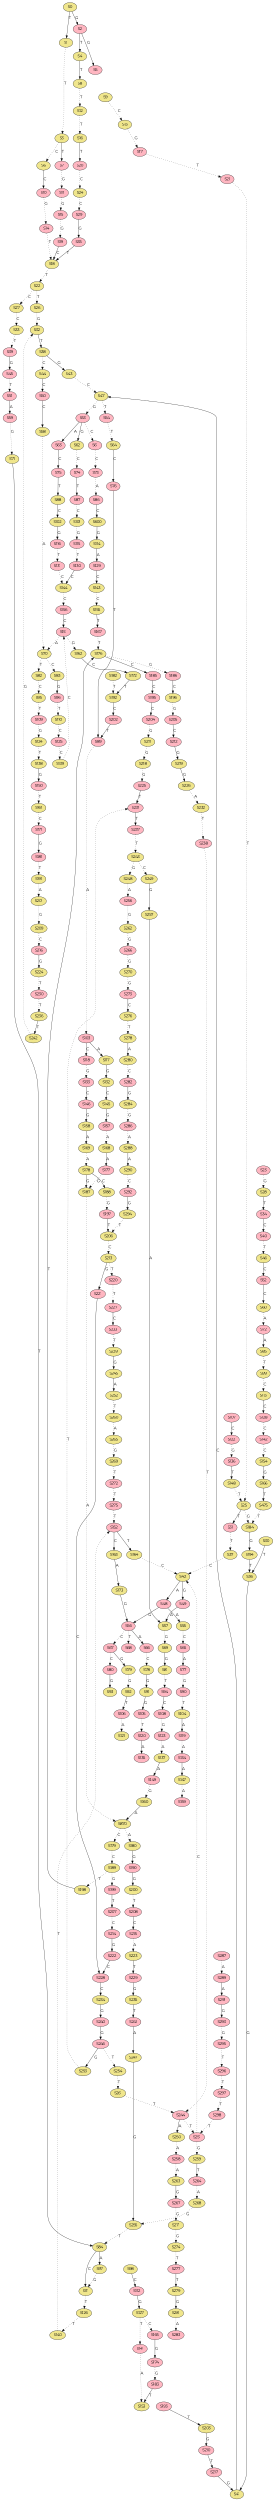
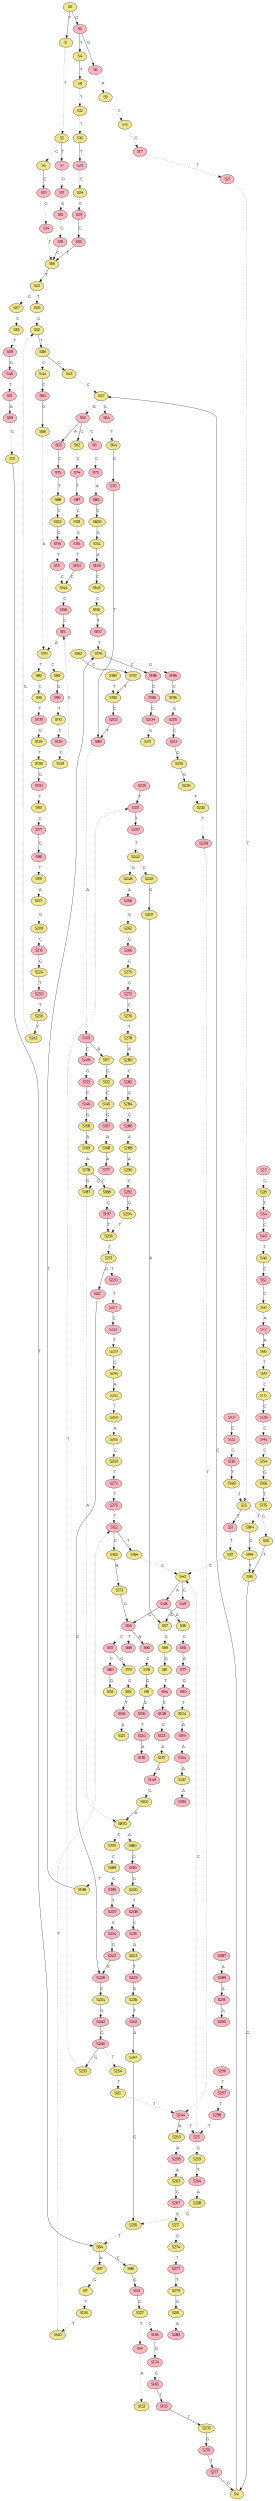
none -> (100, 82)
(45, 274) -> (45, 274)
(105, 407) -> (105, 407)
(70, 642) -> none
(143, 764) -> none
(196, 797) -> (196, 797)
(39, 982) -> (39, 982)
(86, 1060) -> (86, 1060)
(263, 1506) -> (263, 1506)
(246, 1515) -> (262, 1518)
(222, 2044) -> none
(87, 2266) -> (114, 2257)
(149, 2394) -> (159, 2394)
